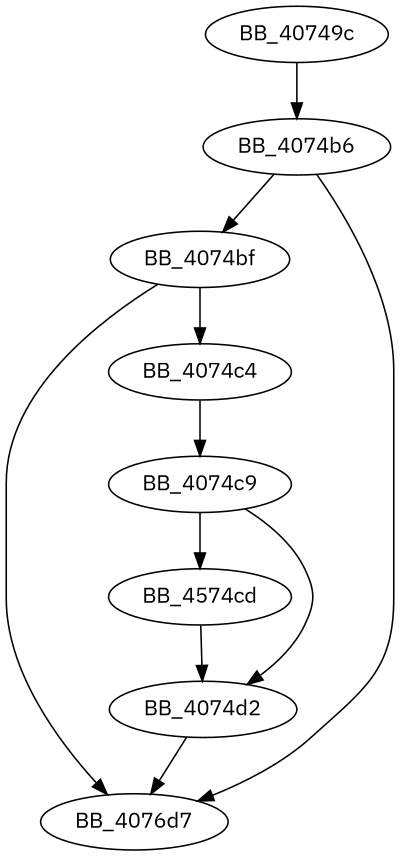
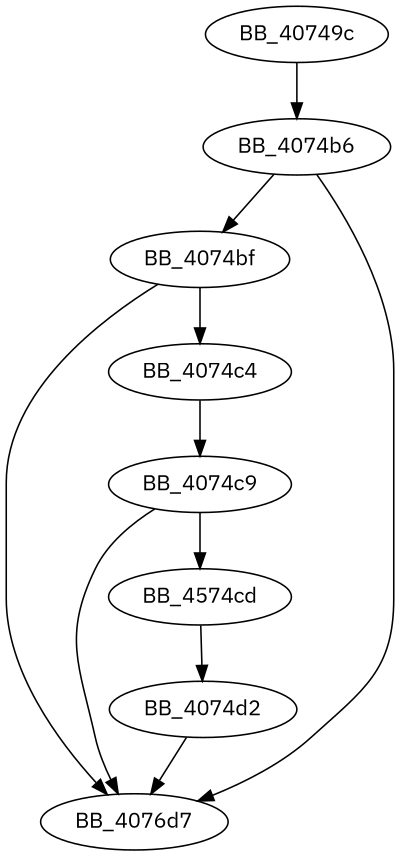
(312, 588) -> (77, 633)
